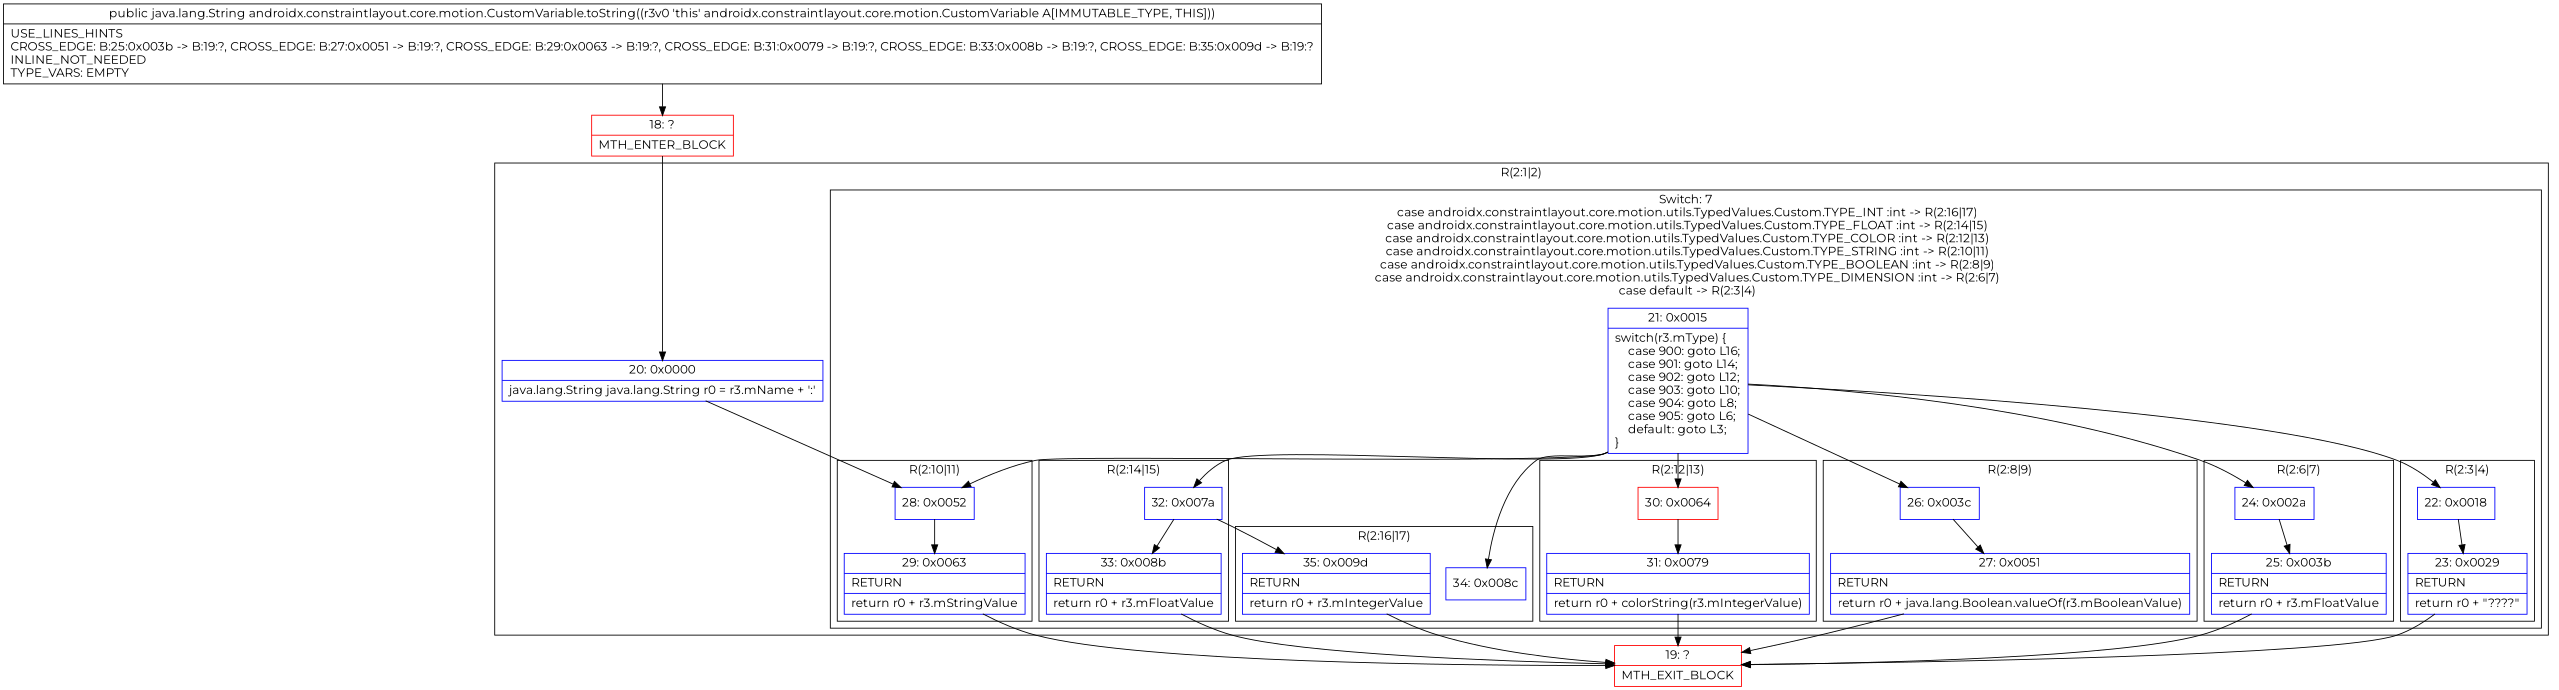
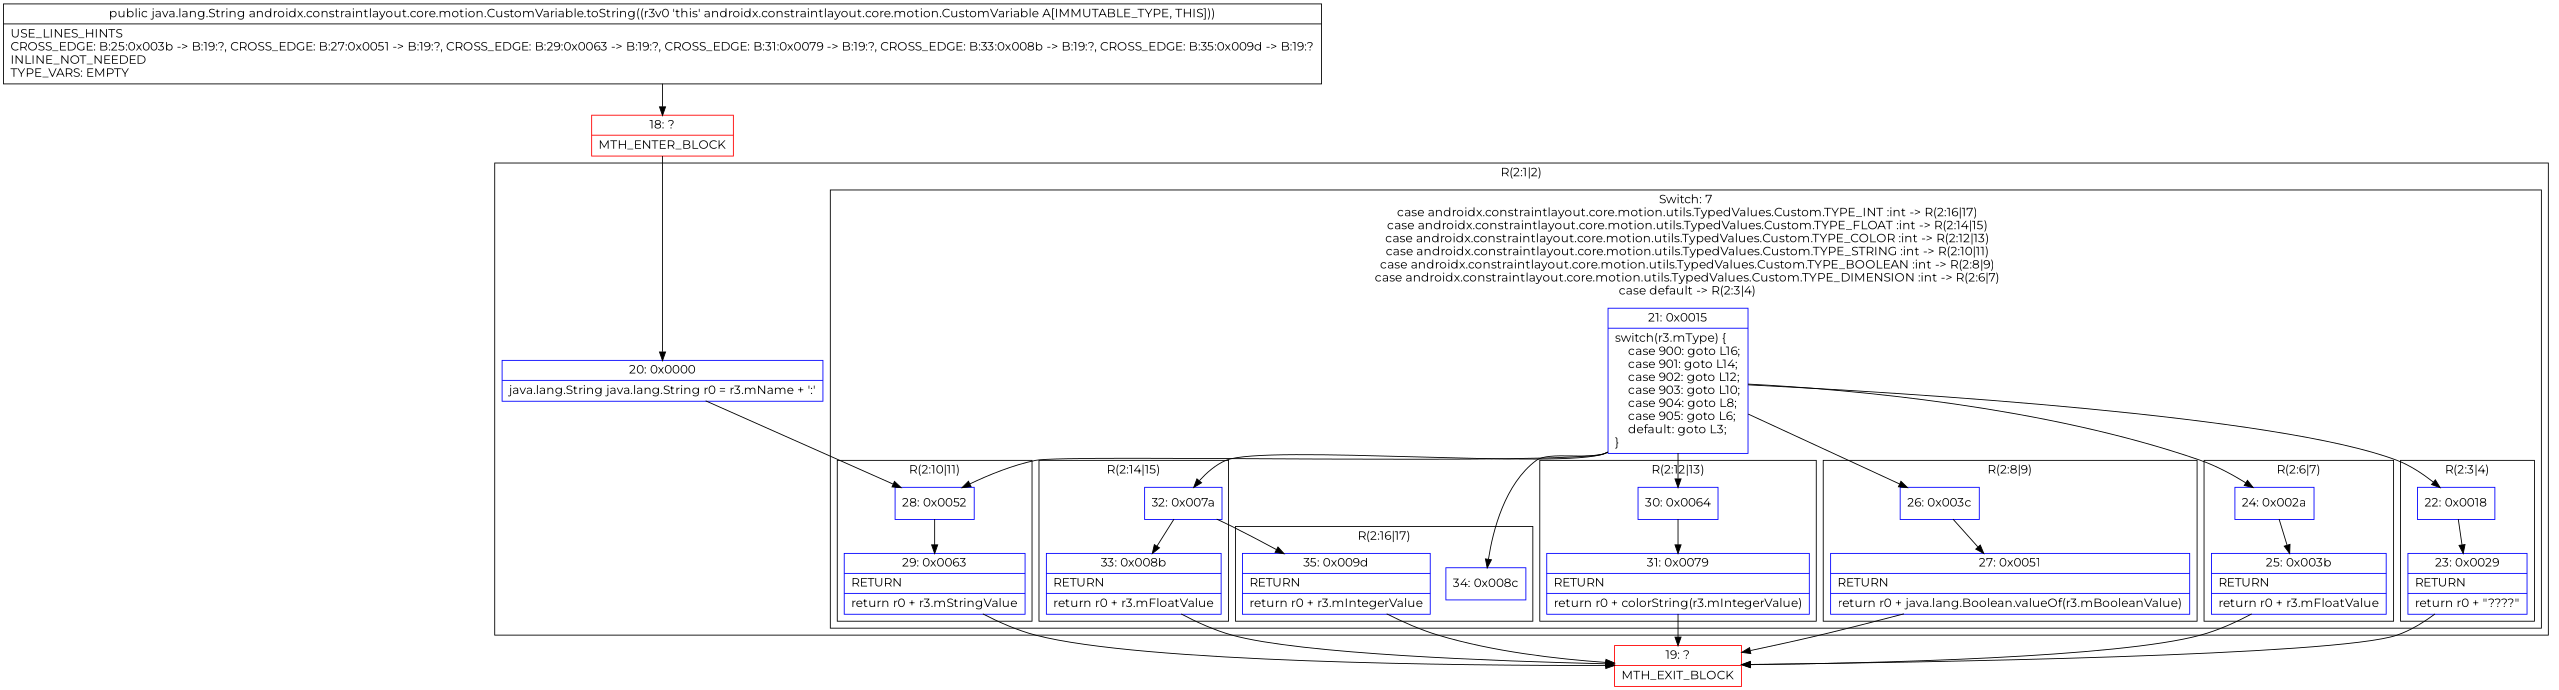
(1678, 503) -> (1678, 503)
